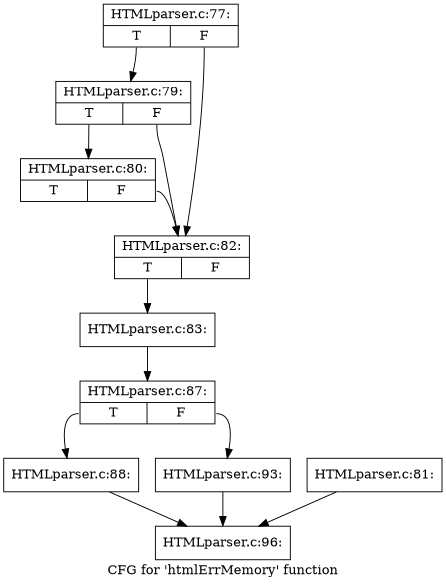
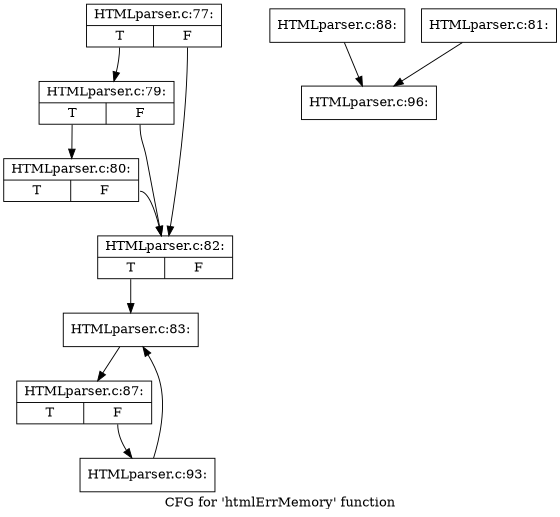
(65, 428) -> none
(223, 504) -> (162, 406)
